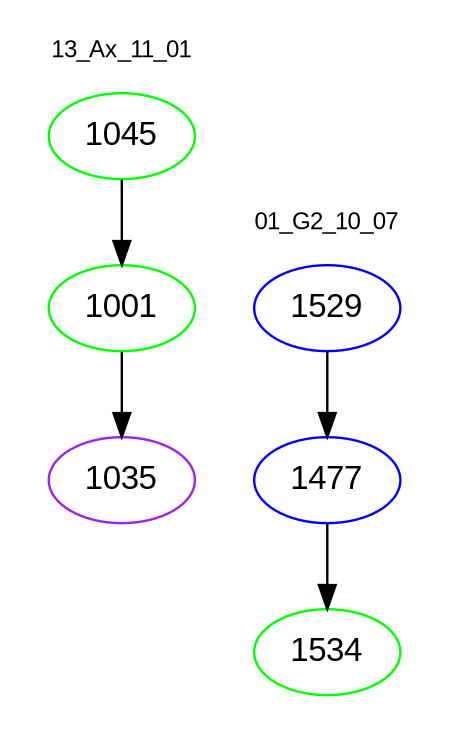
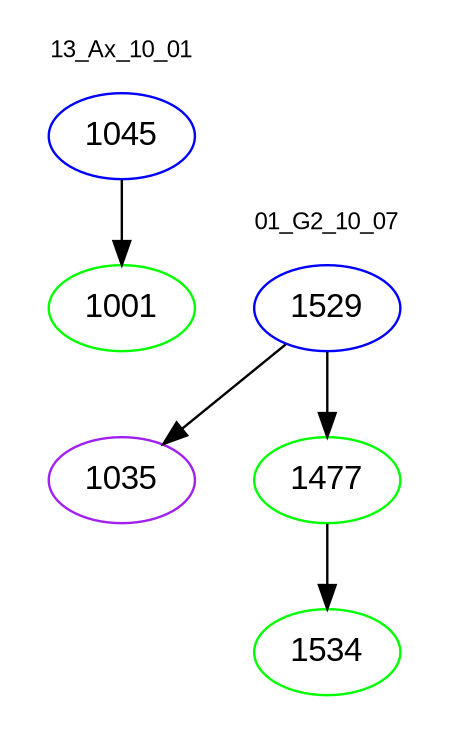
(122, 51) -> (122, 51)
(122, 136) -> (122, 136)
(122, 382) -> (249, 374)
(327, 480) -> (327, 480)
